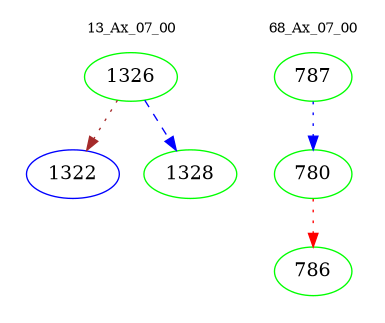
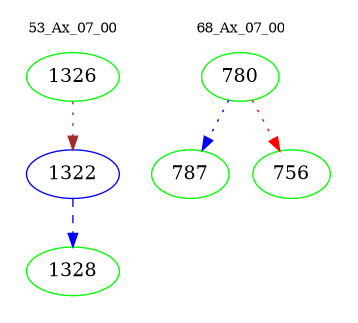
(132, 29) -> (73, 29)
(157, 119) -> (73, 216)
(313, 119) -> (219, 119)
(313, 271) -> (292, 174)
